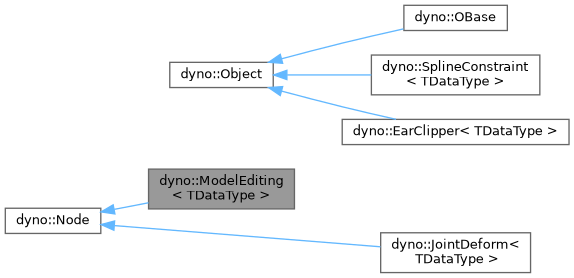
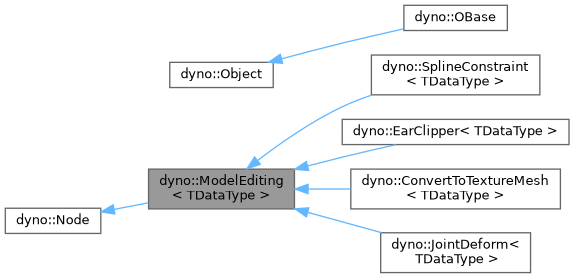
(329, 75) -> (312, 123)
(339, 106) -> (352, 155)
none -> (456, 189)
(248, 236) -> (345, 223)
